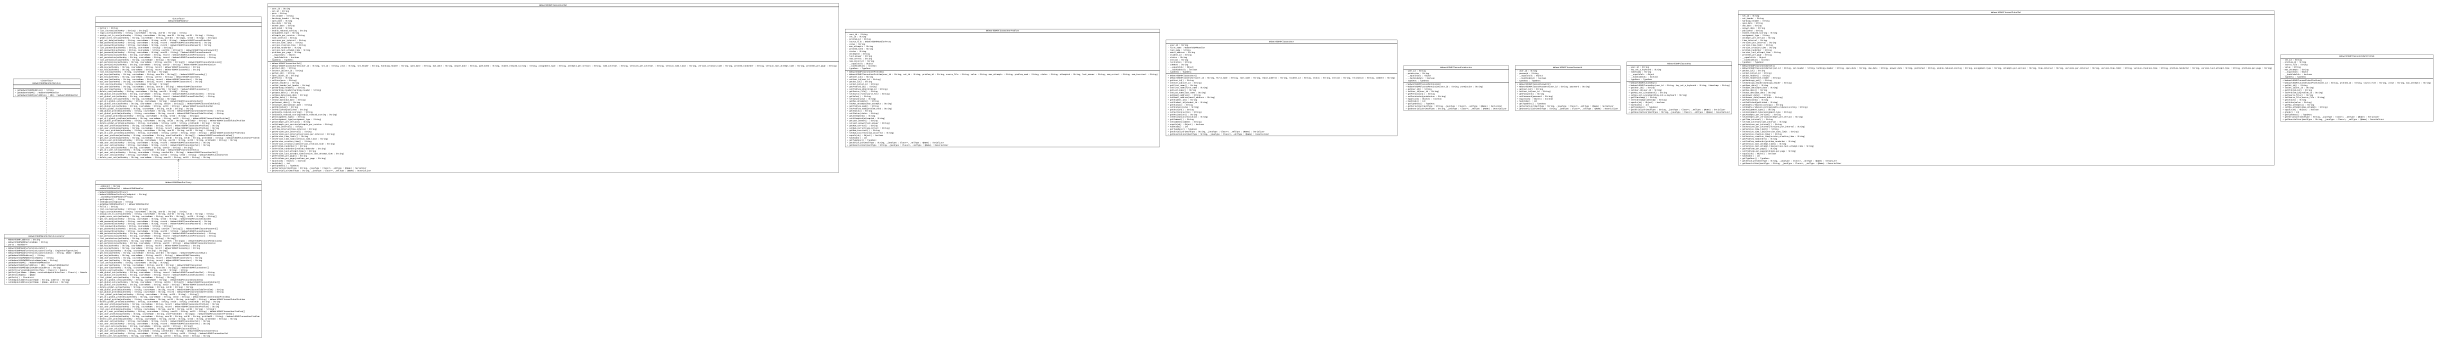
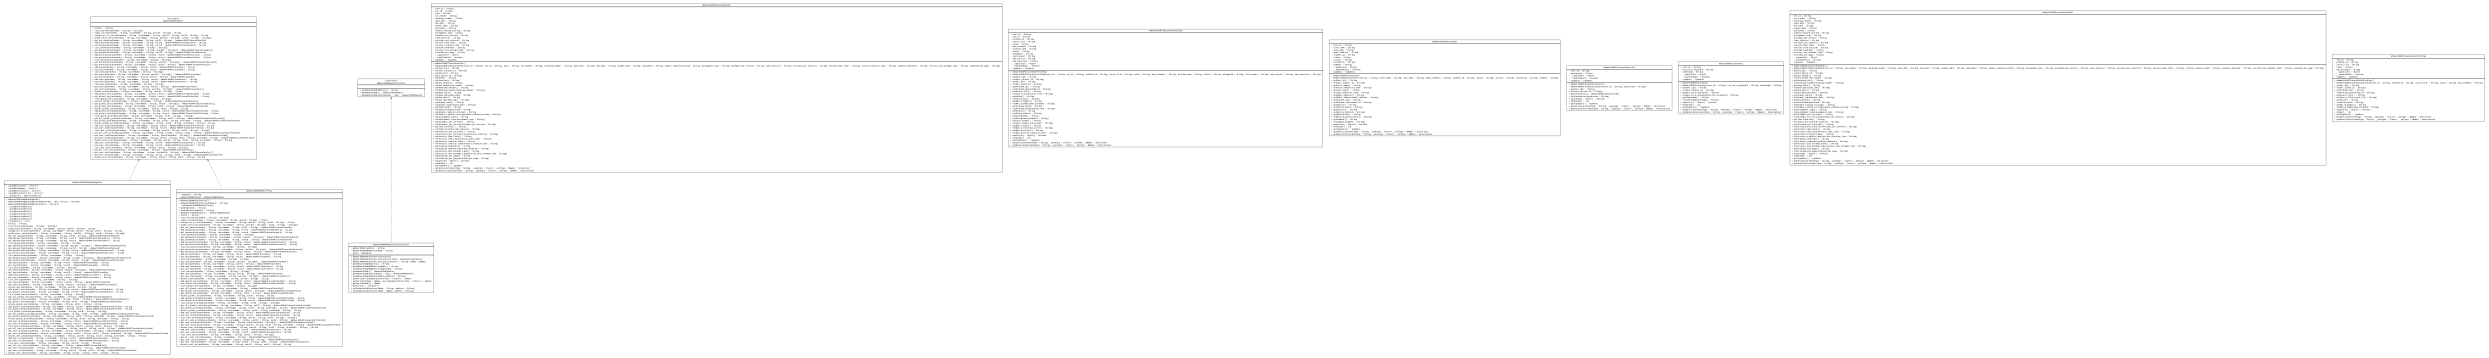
(869, 42) -> (1023, 42)
(1186, 48) -> (1343, 48)
(1568, 88) -> none
(1420, 94) -> (1594, 94)
none -> (87, 268)
